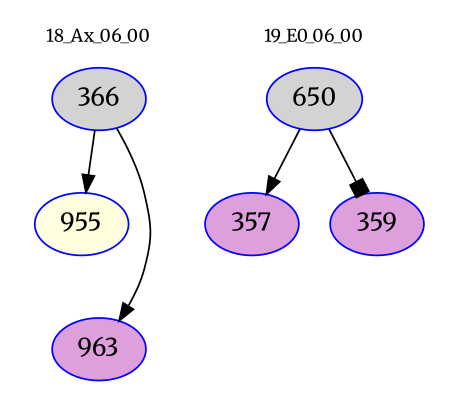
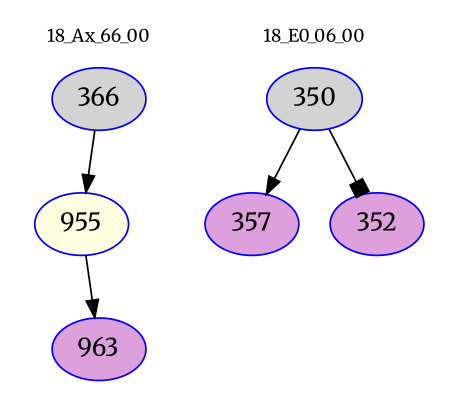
(99, 37) -> (99, 37)
(314, 37) -> (314, 37)
(314, 99) -> (314, 99)
(149, 216) -> (89, 278)
(377, 224) -> (377, 224)
